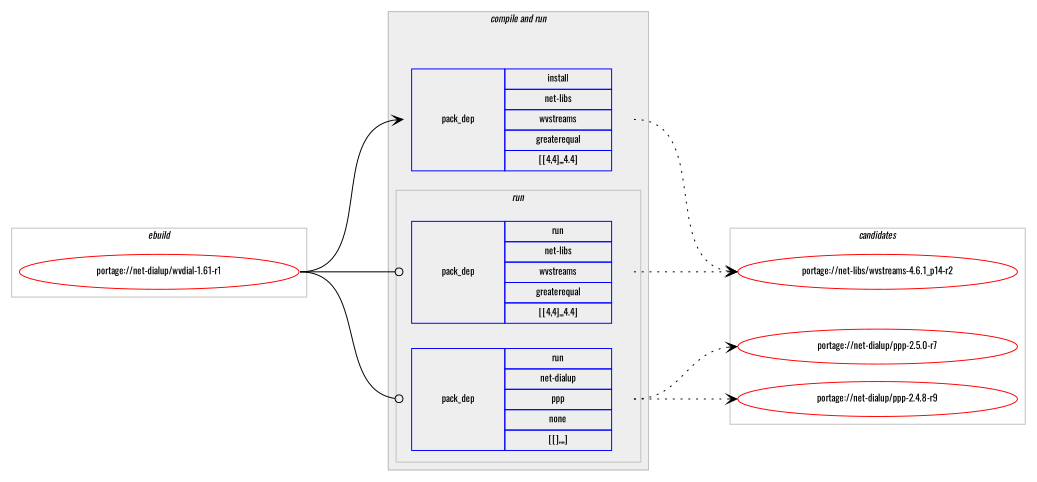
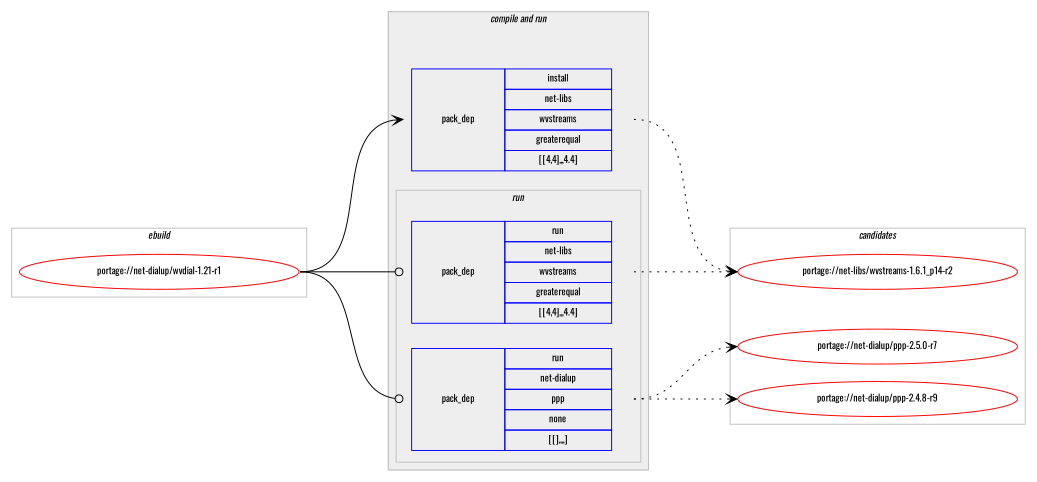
(159, 272) -> (159, 272)
(878, 272) -> (878, 272)
